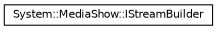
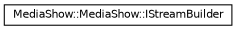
(108, 15) -> (118, 15)
